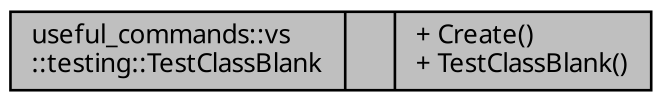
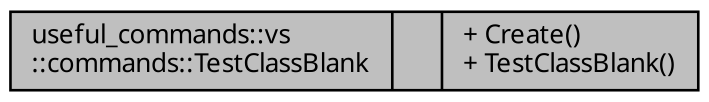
(178, 64) -> (201, 64)
